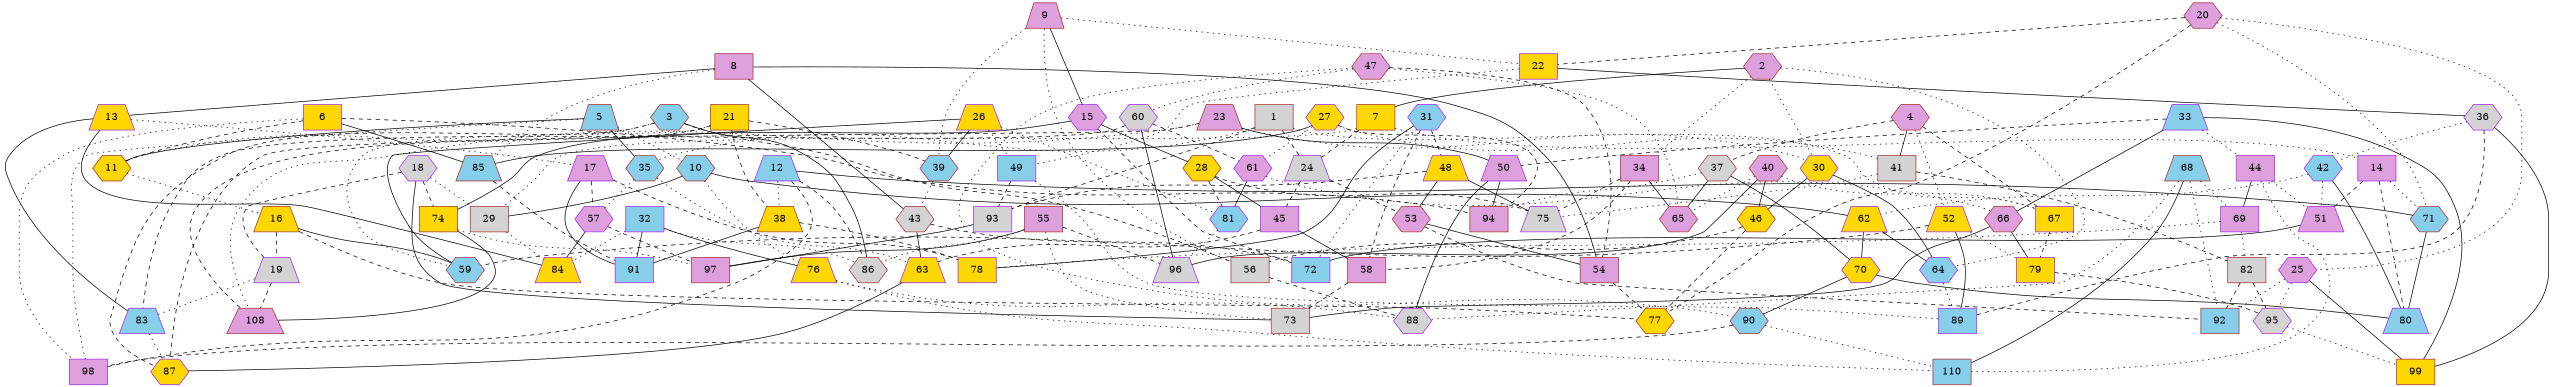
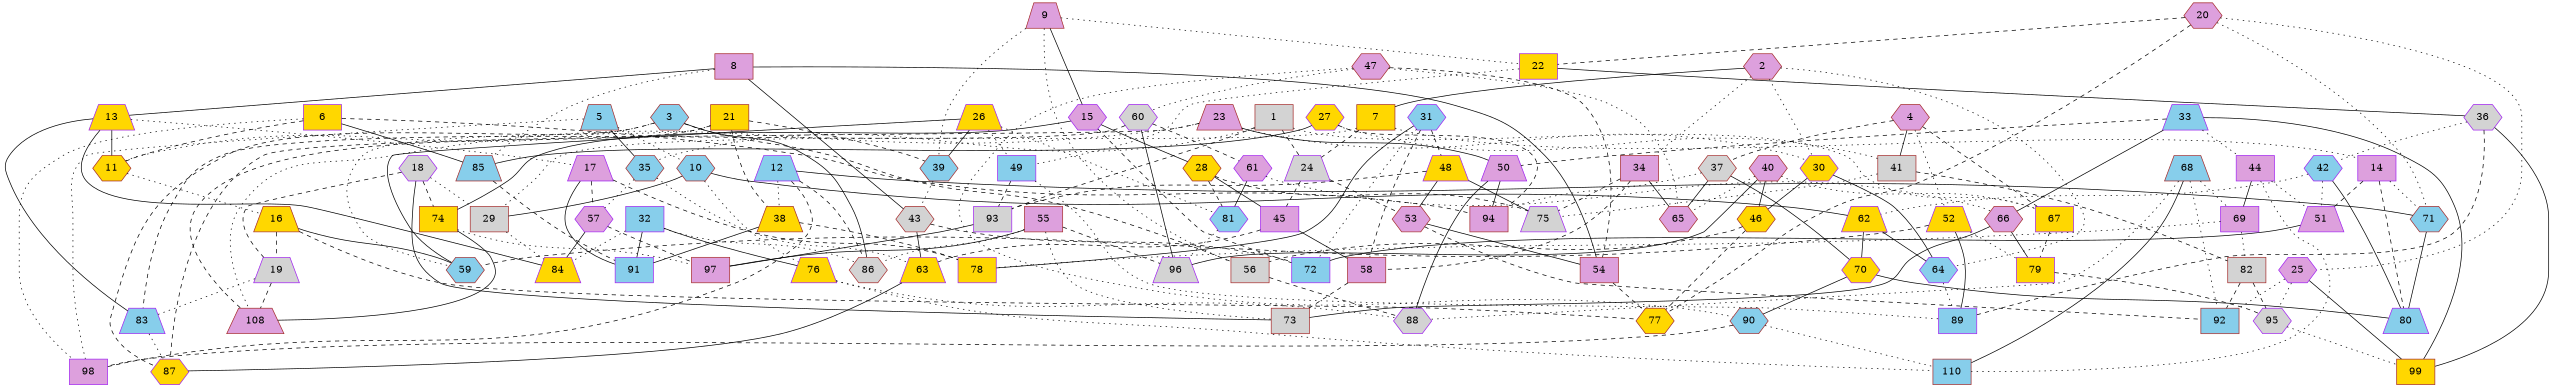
(354, 131) -> (112, 144)
(1286, 144) -> none
